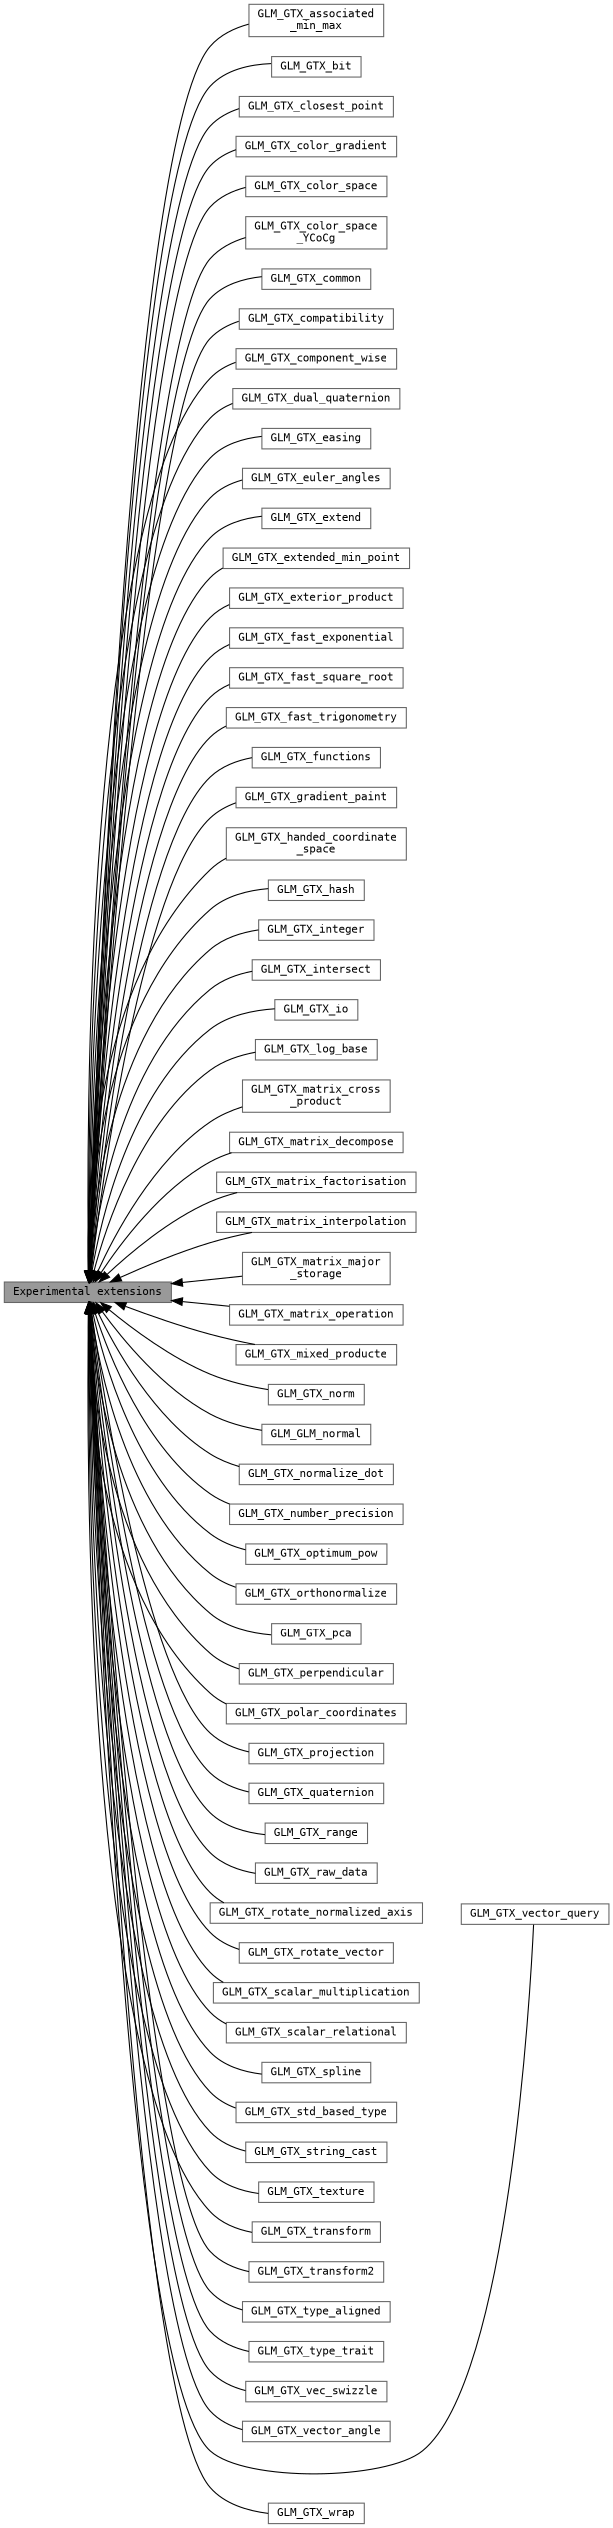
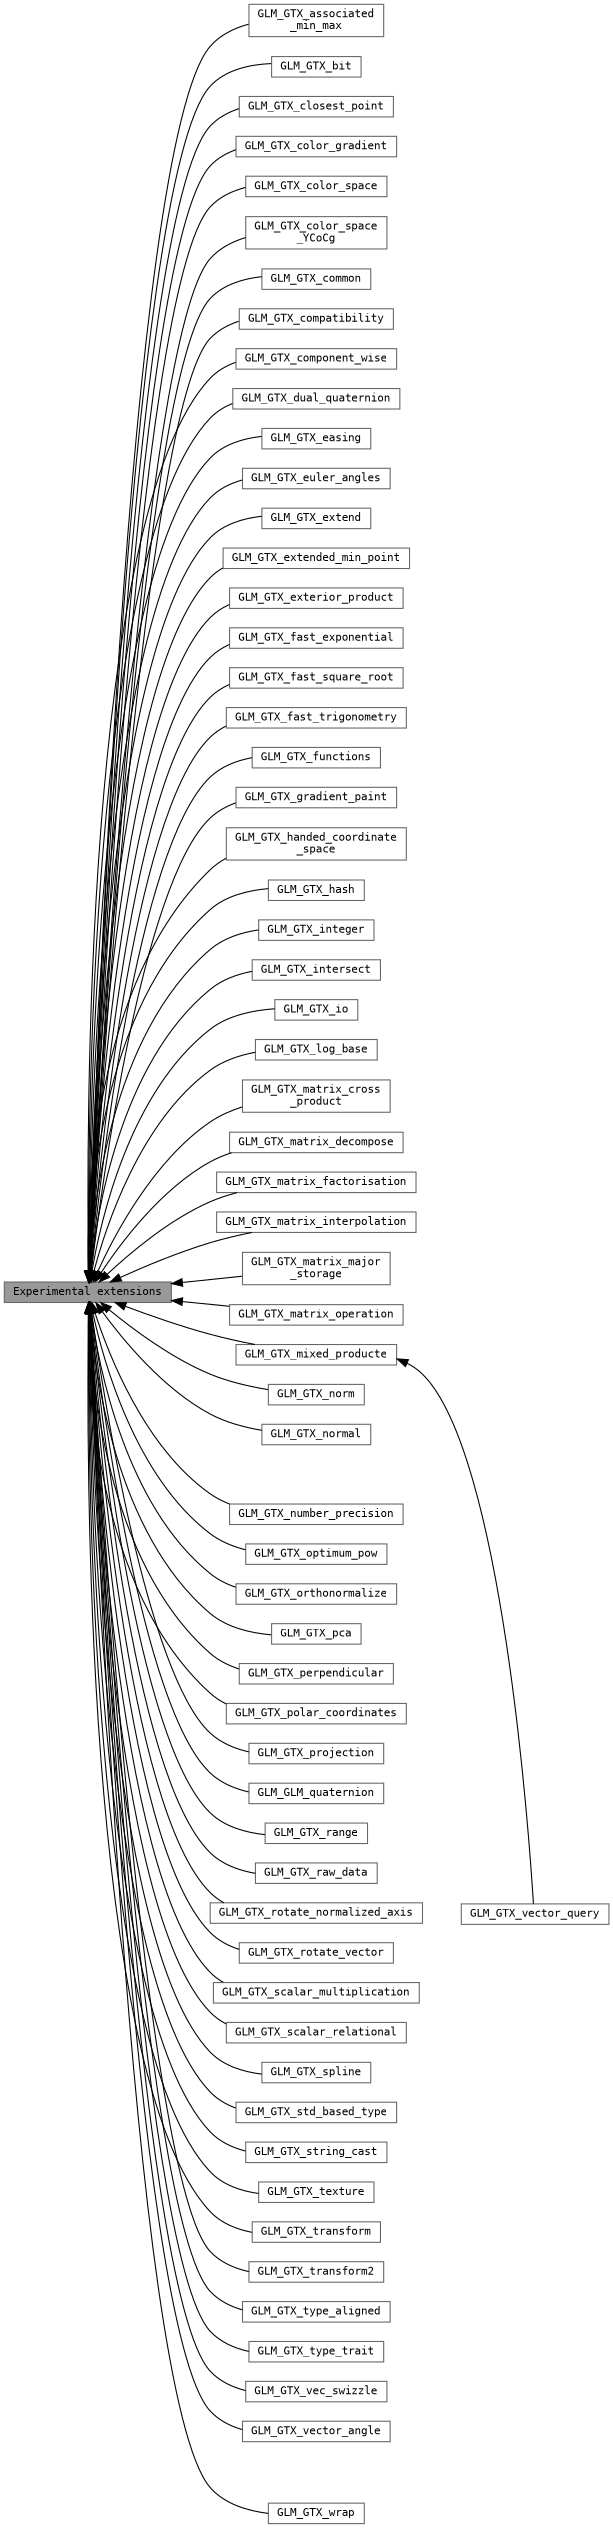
(316, 1435) -> (316, 1435)
(316, 1474) -> none
(316, 1793) -> (316, 1793)
(190, 2407) -> (503, 1623)
